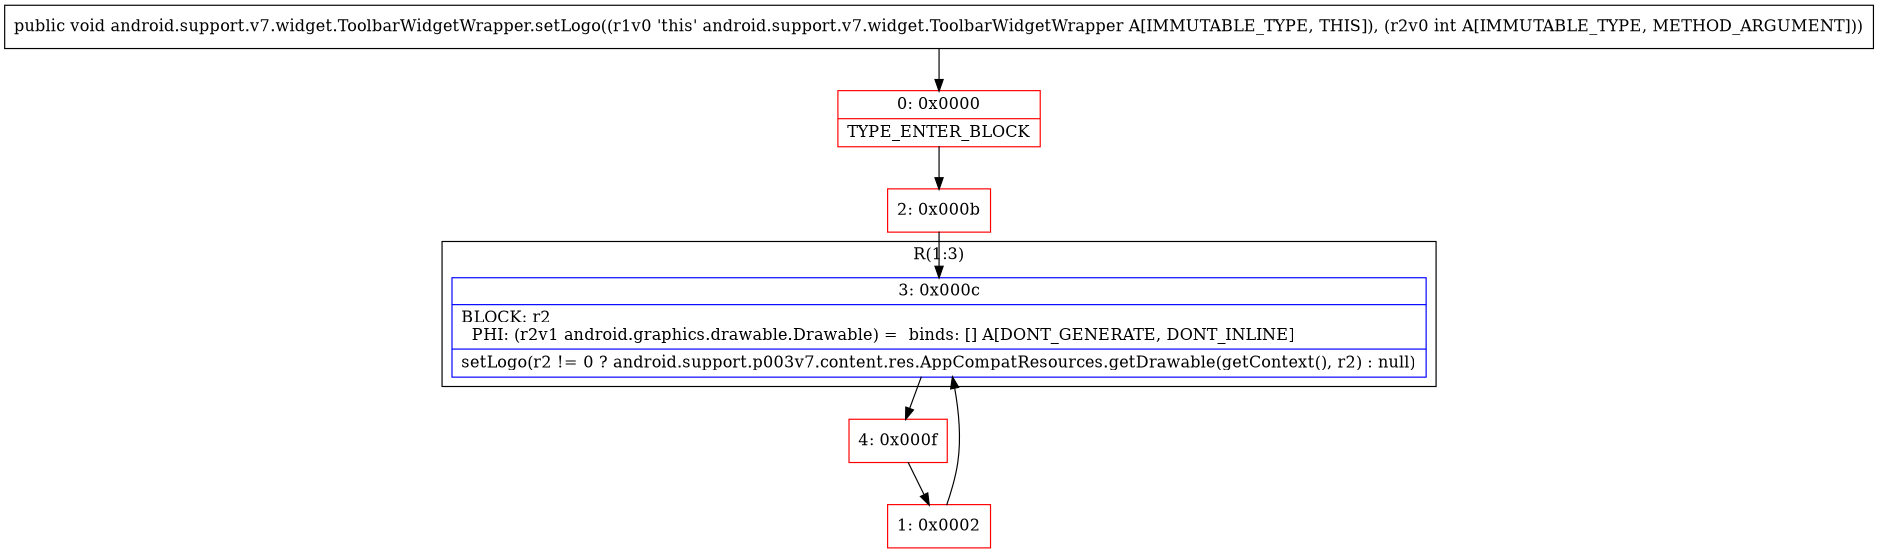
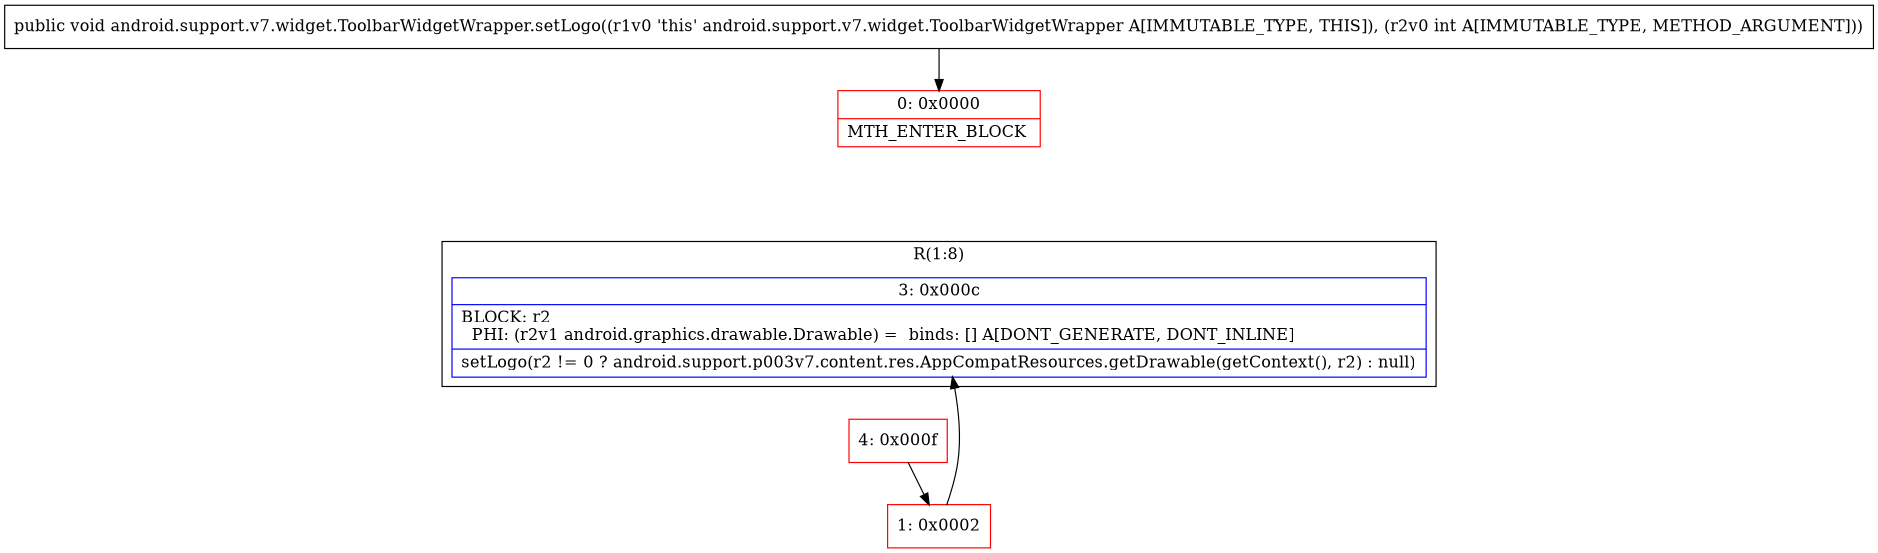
(939, 132) -> (937, 132)
(939, 210) -> none
(939, 255) -> (939, 255)
(915, 394) -> none
